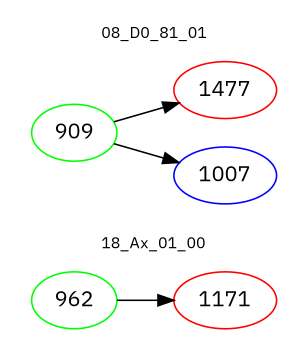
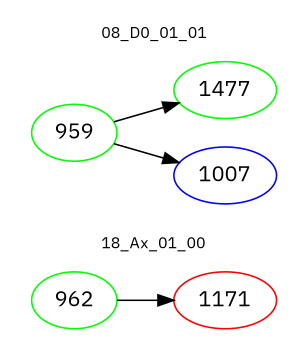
(154, 34) -> (154, 34)
(225, 90) -> (225, 90)
(74, 133) -> (74, 133)
